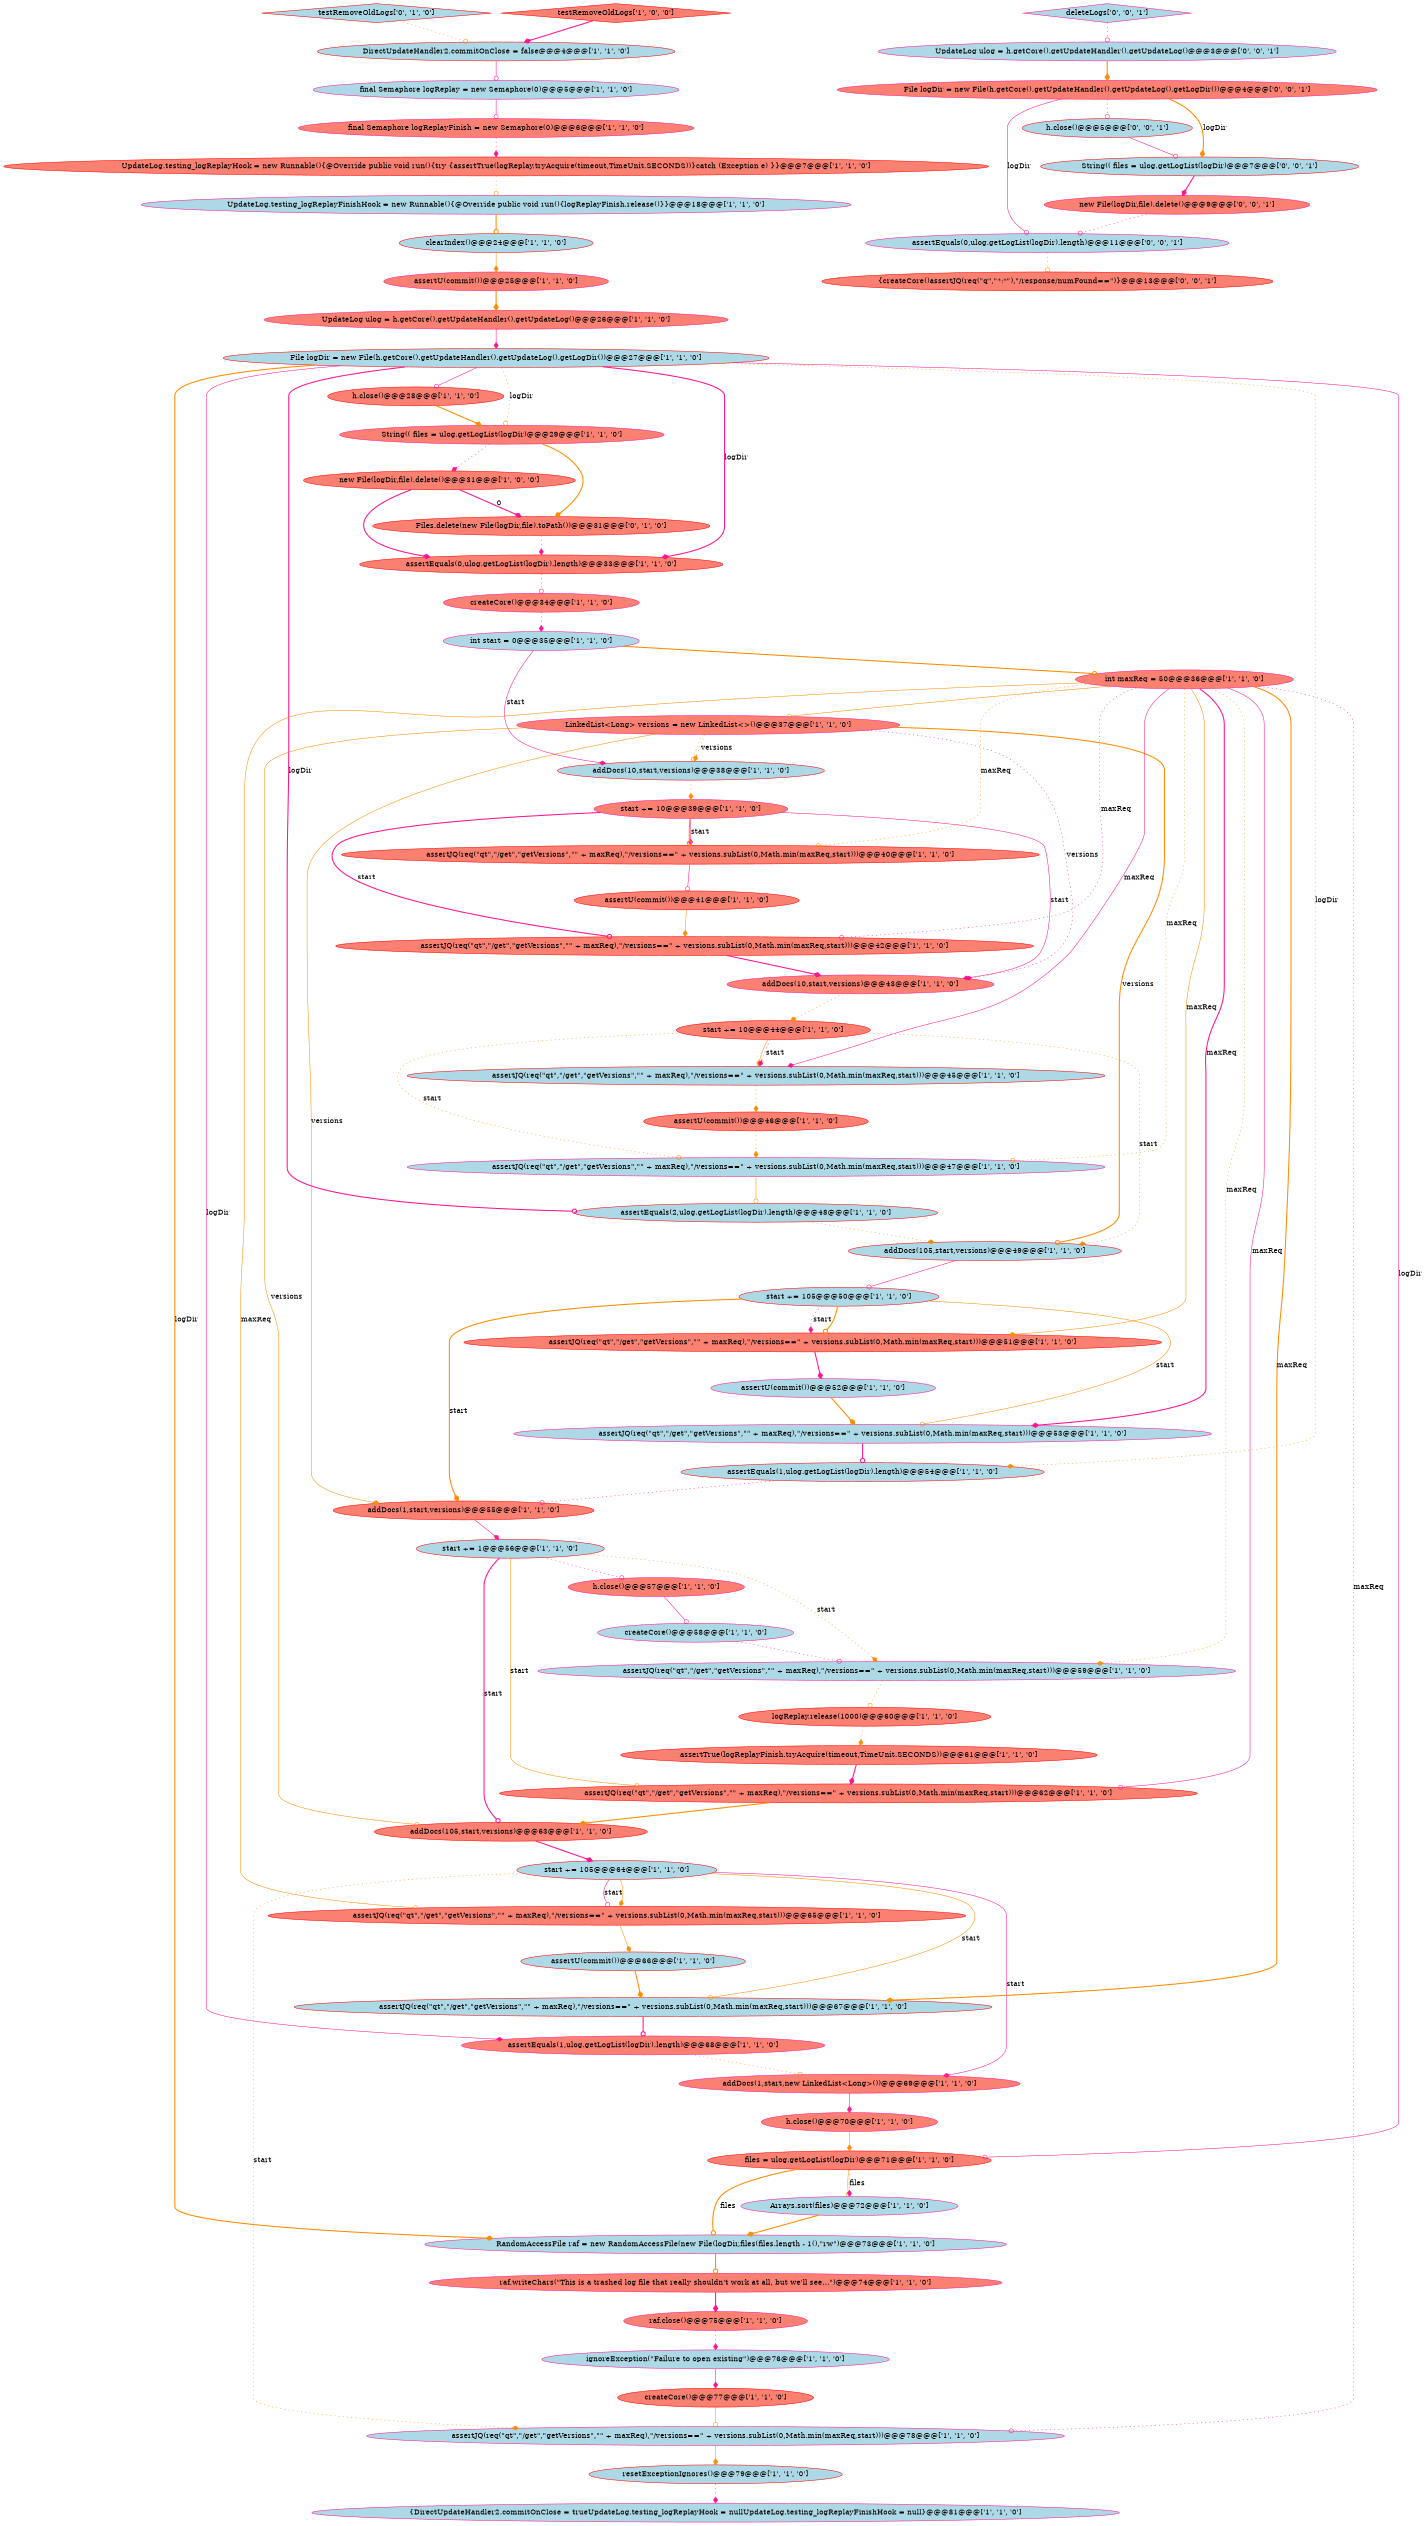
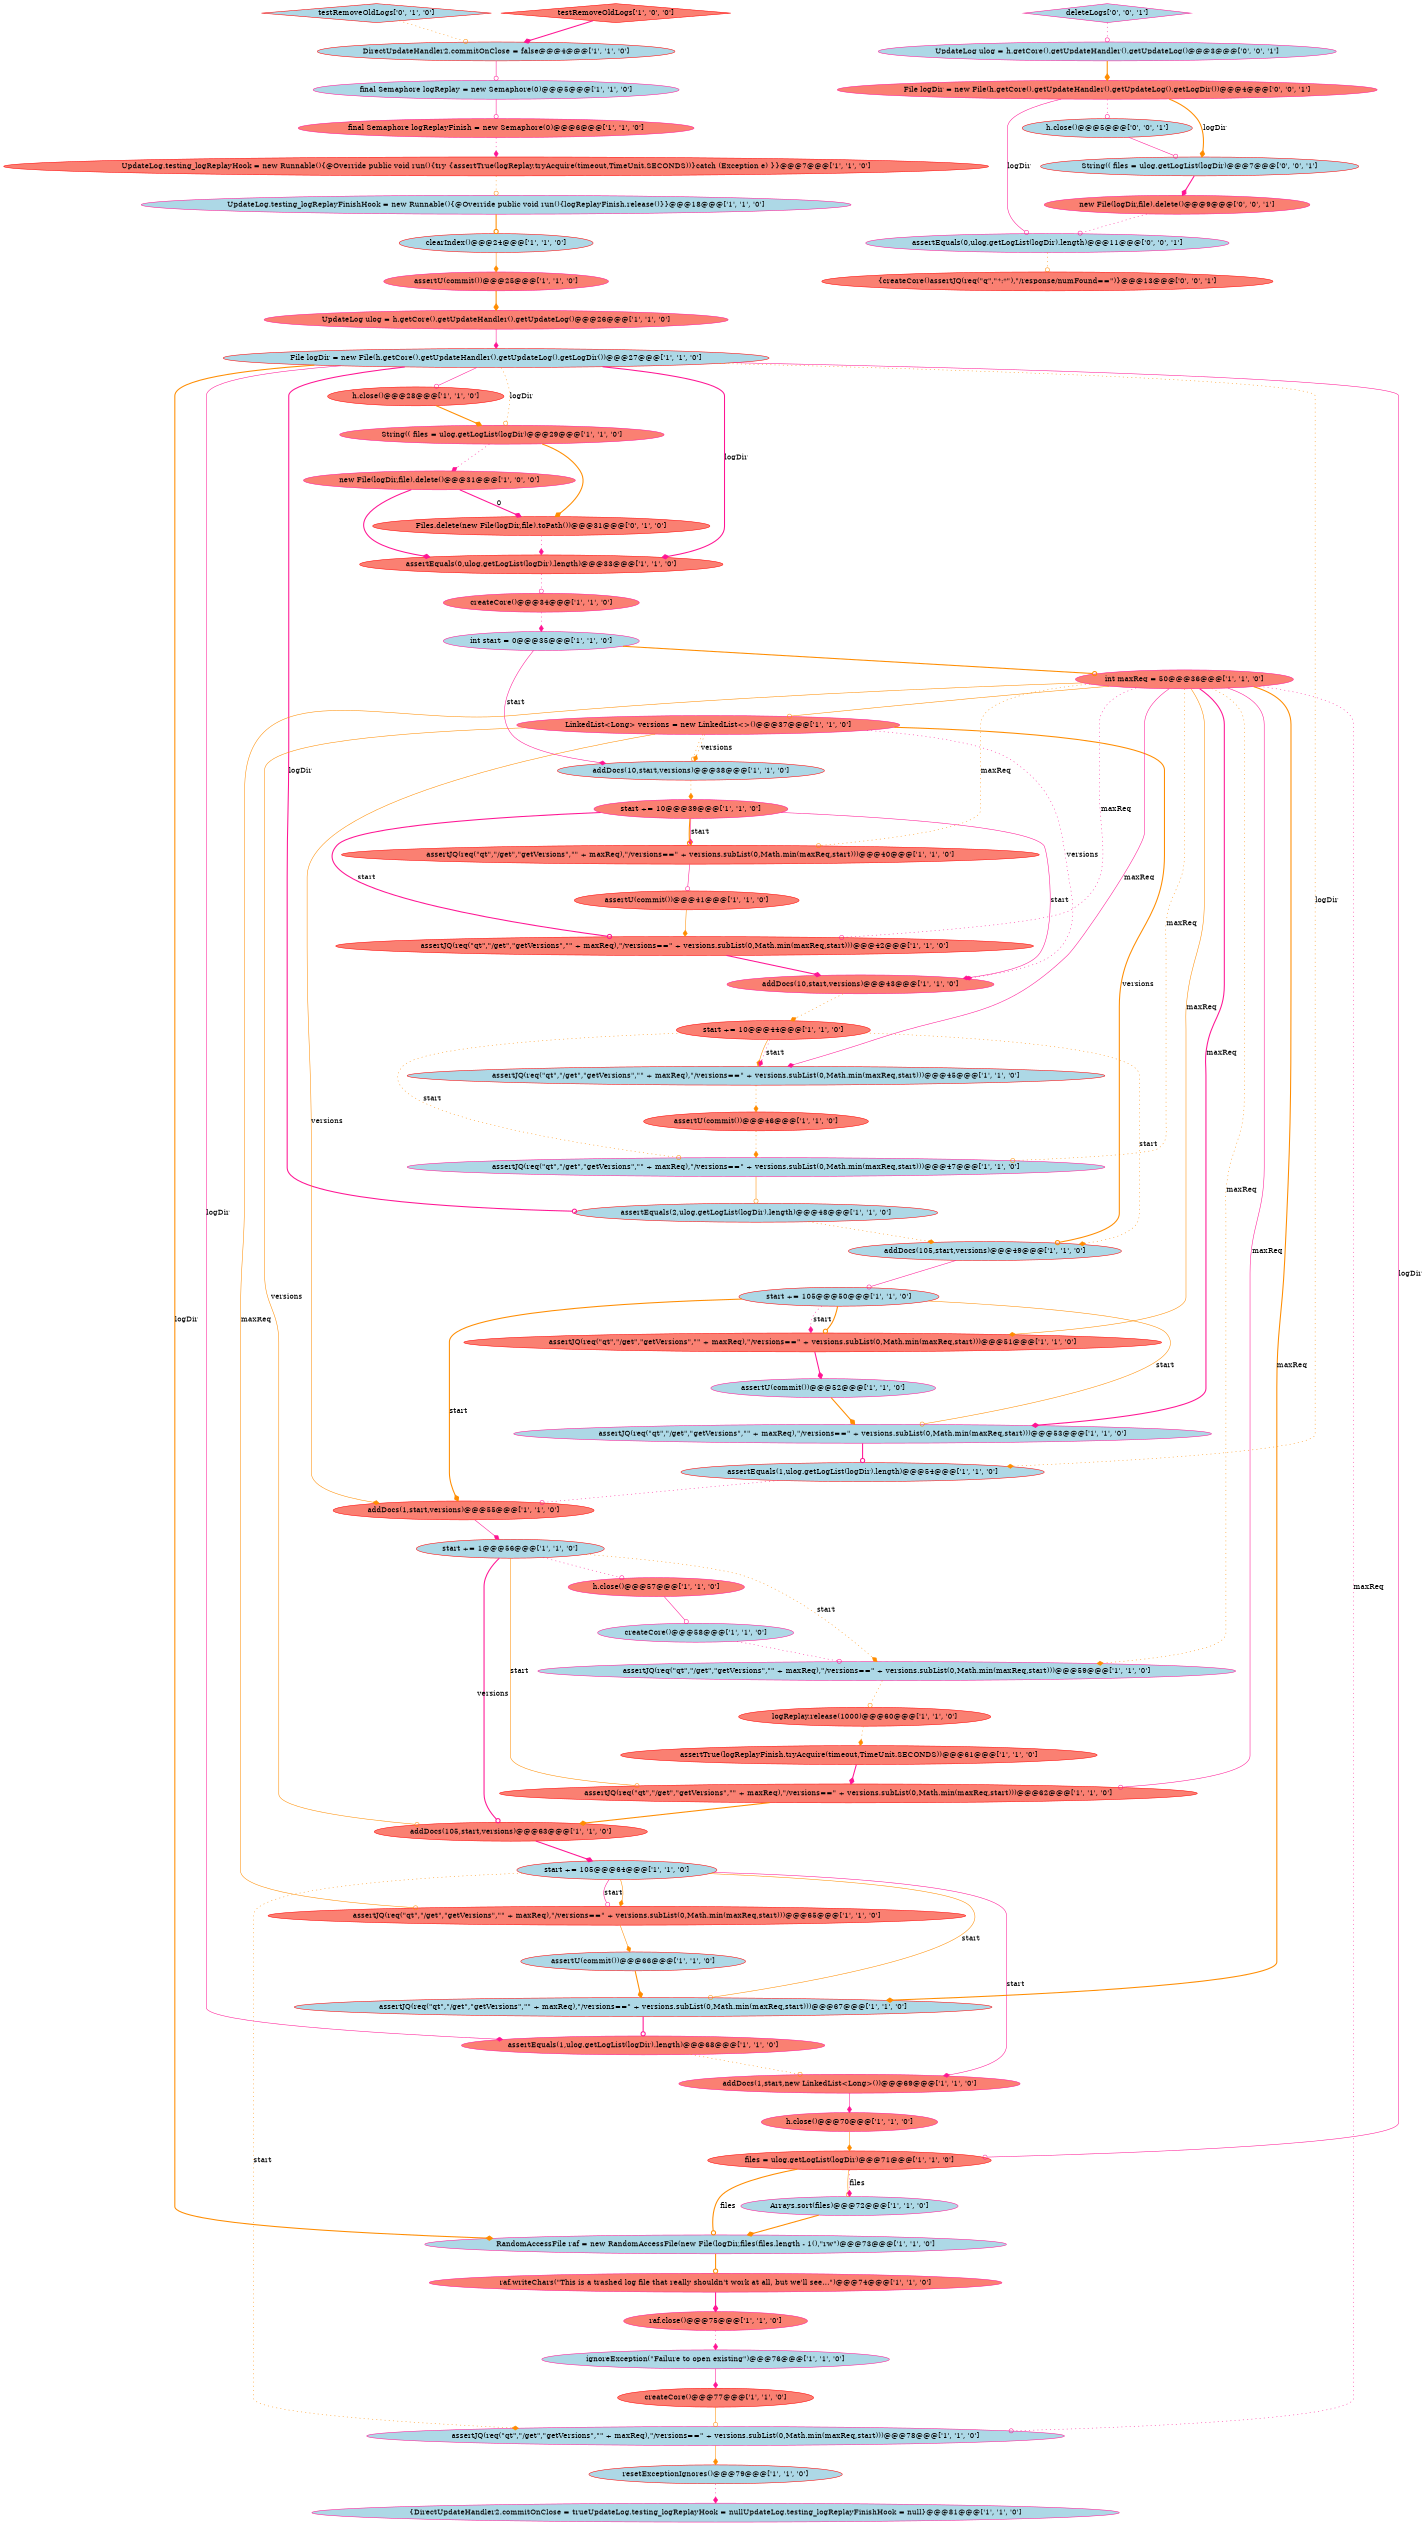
(439, 480) -> (439, 480)
(493, 1694) -> (493, 1694)
